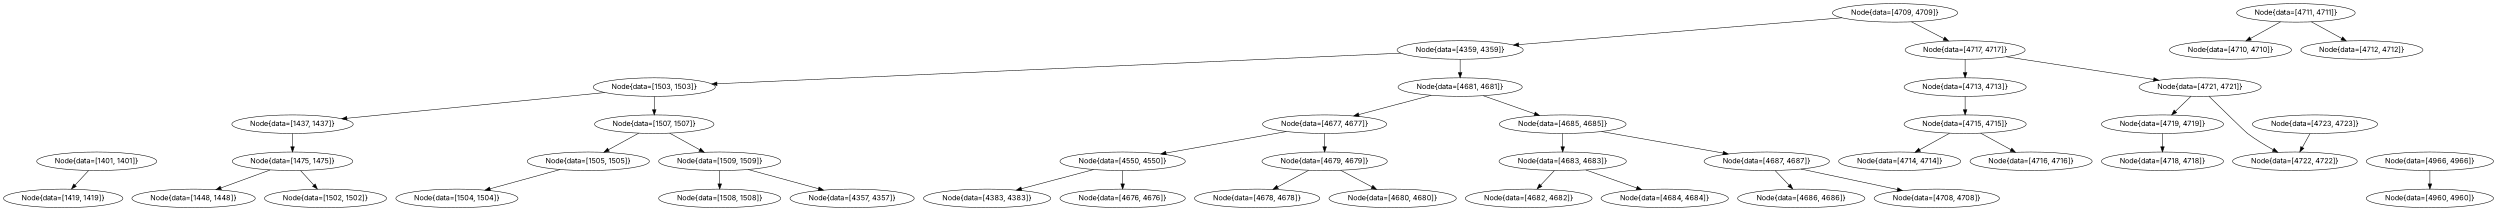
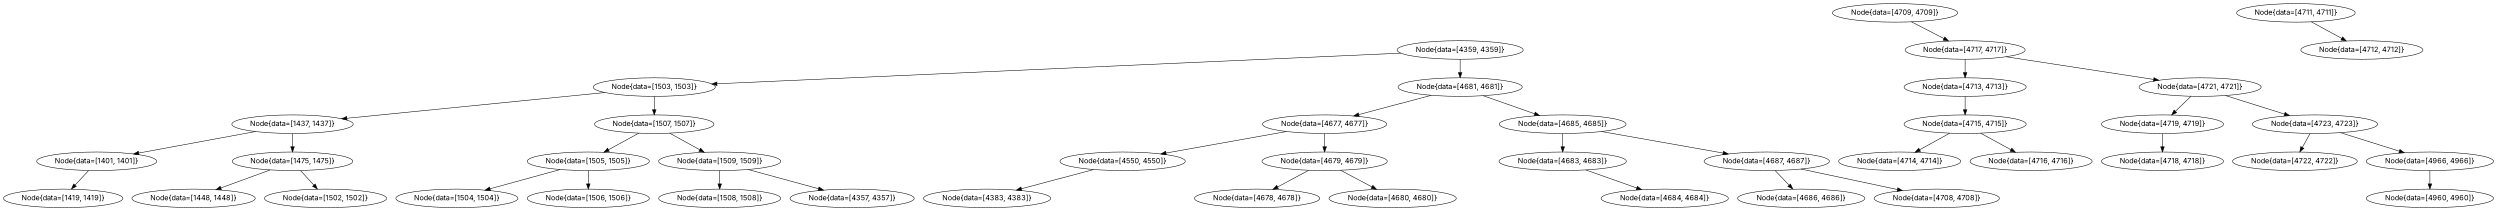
(1680, 31) -> none
(2230, 50) -> none
(2239, 126) -> (2255, 105)
none -> (197, 142)
none -> (2370, 142)
none -> (588, 198)
(1123, 198) -> none
(1529, 198) -> none
